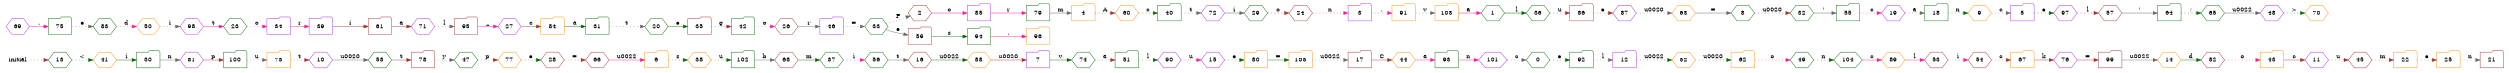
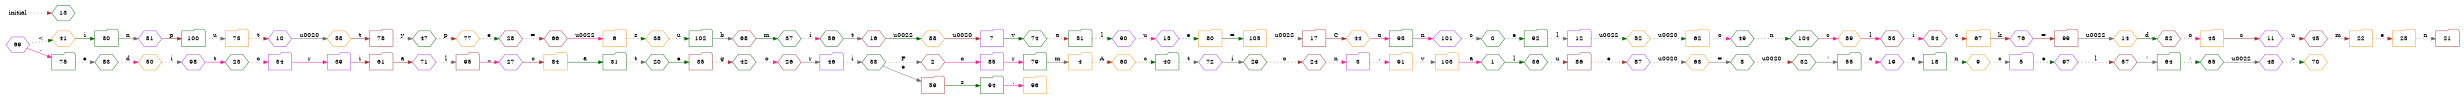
(854, 23) -> (853, 59)
(743, 27) -> (744, 62)
(80, 60) -> (38, 42)
(380, 60) -> (339, 39)
